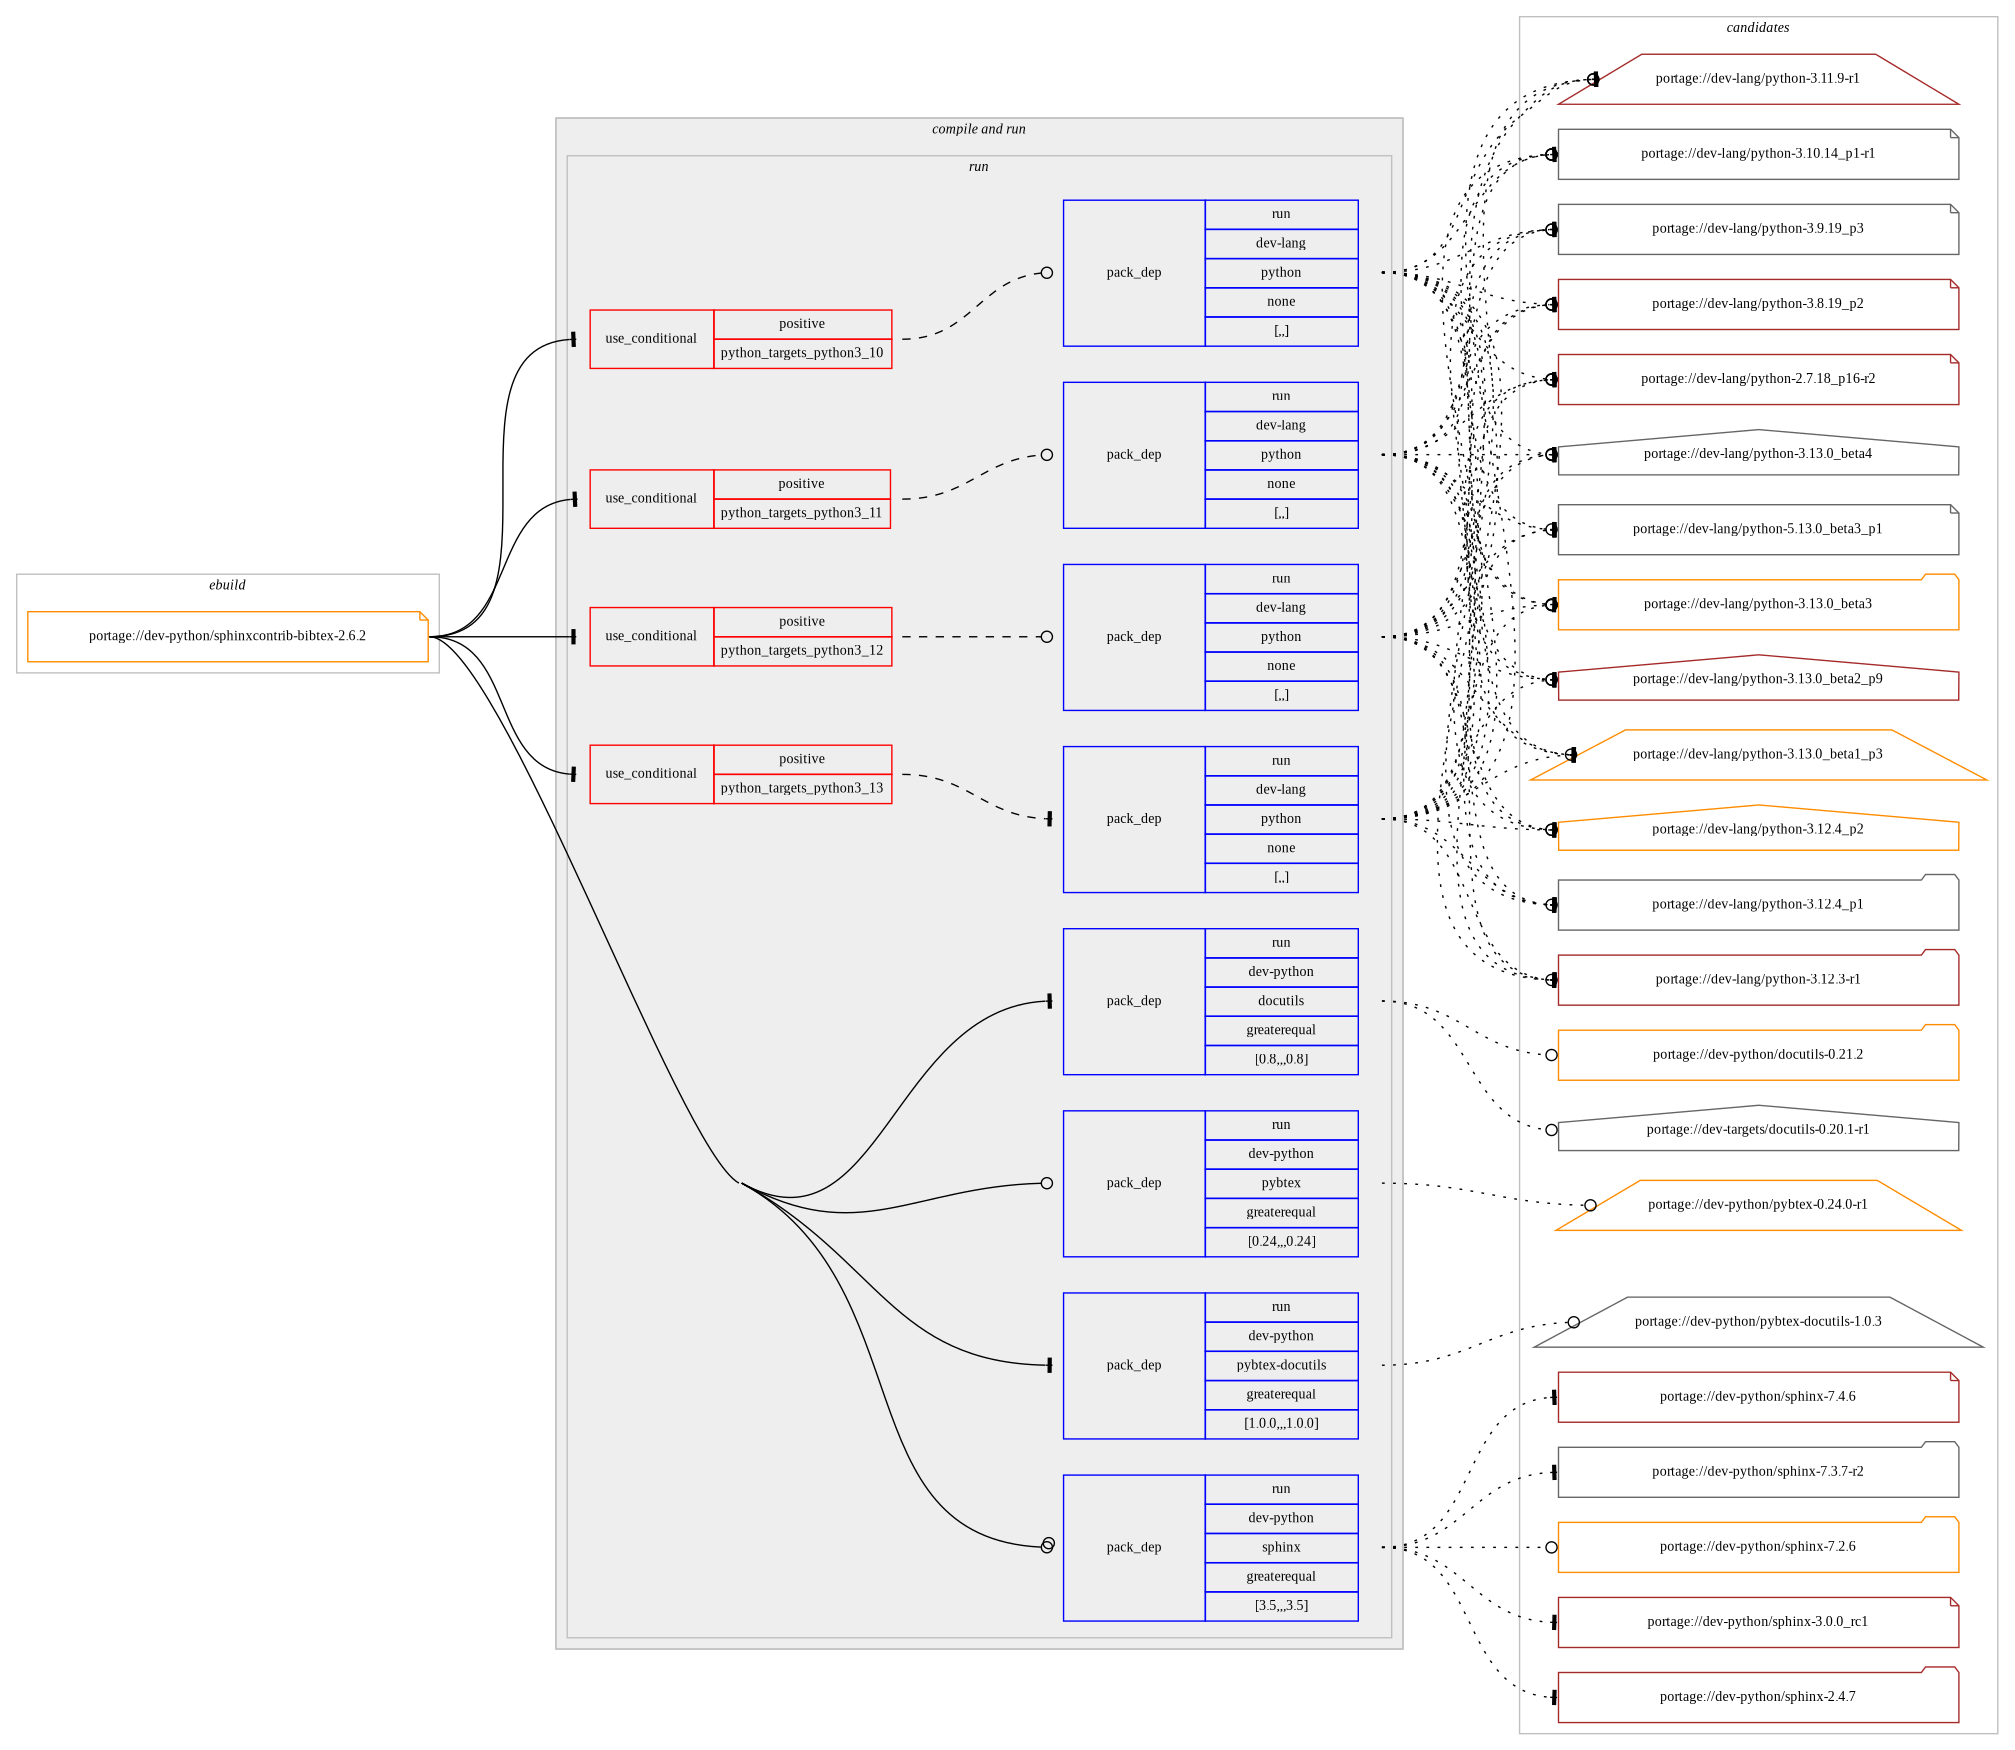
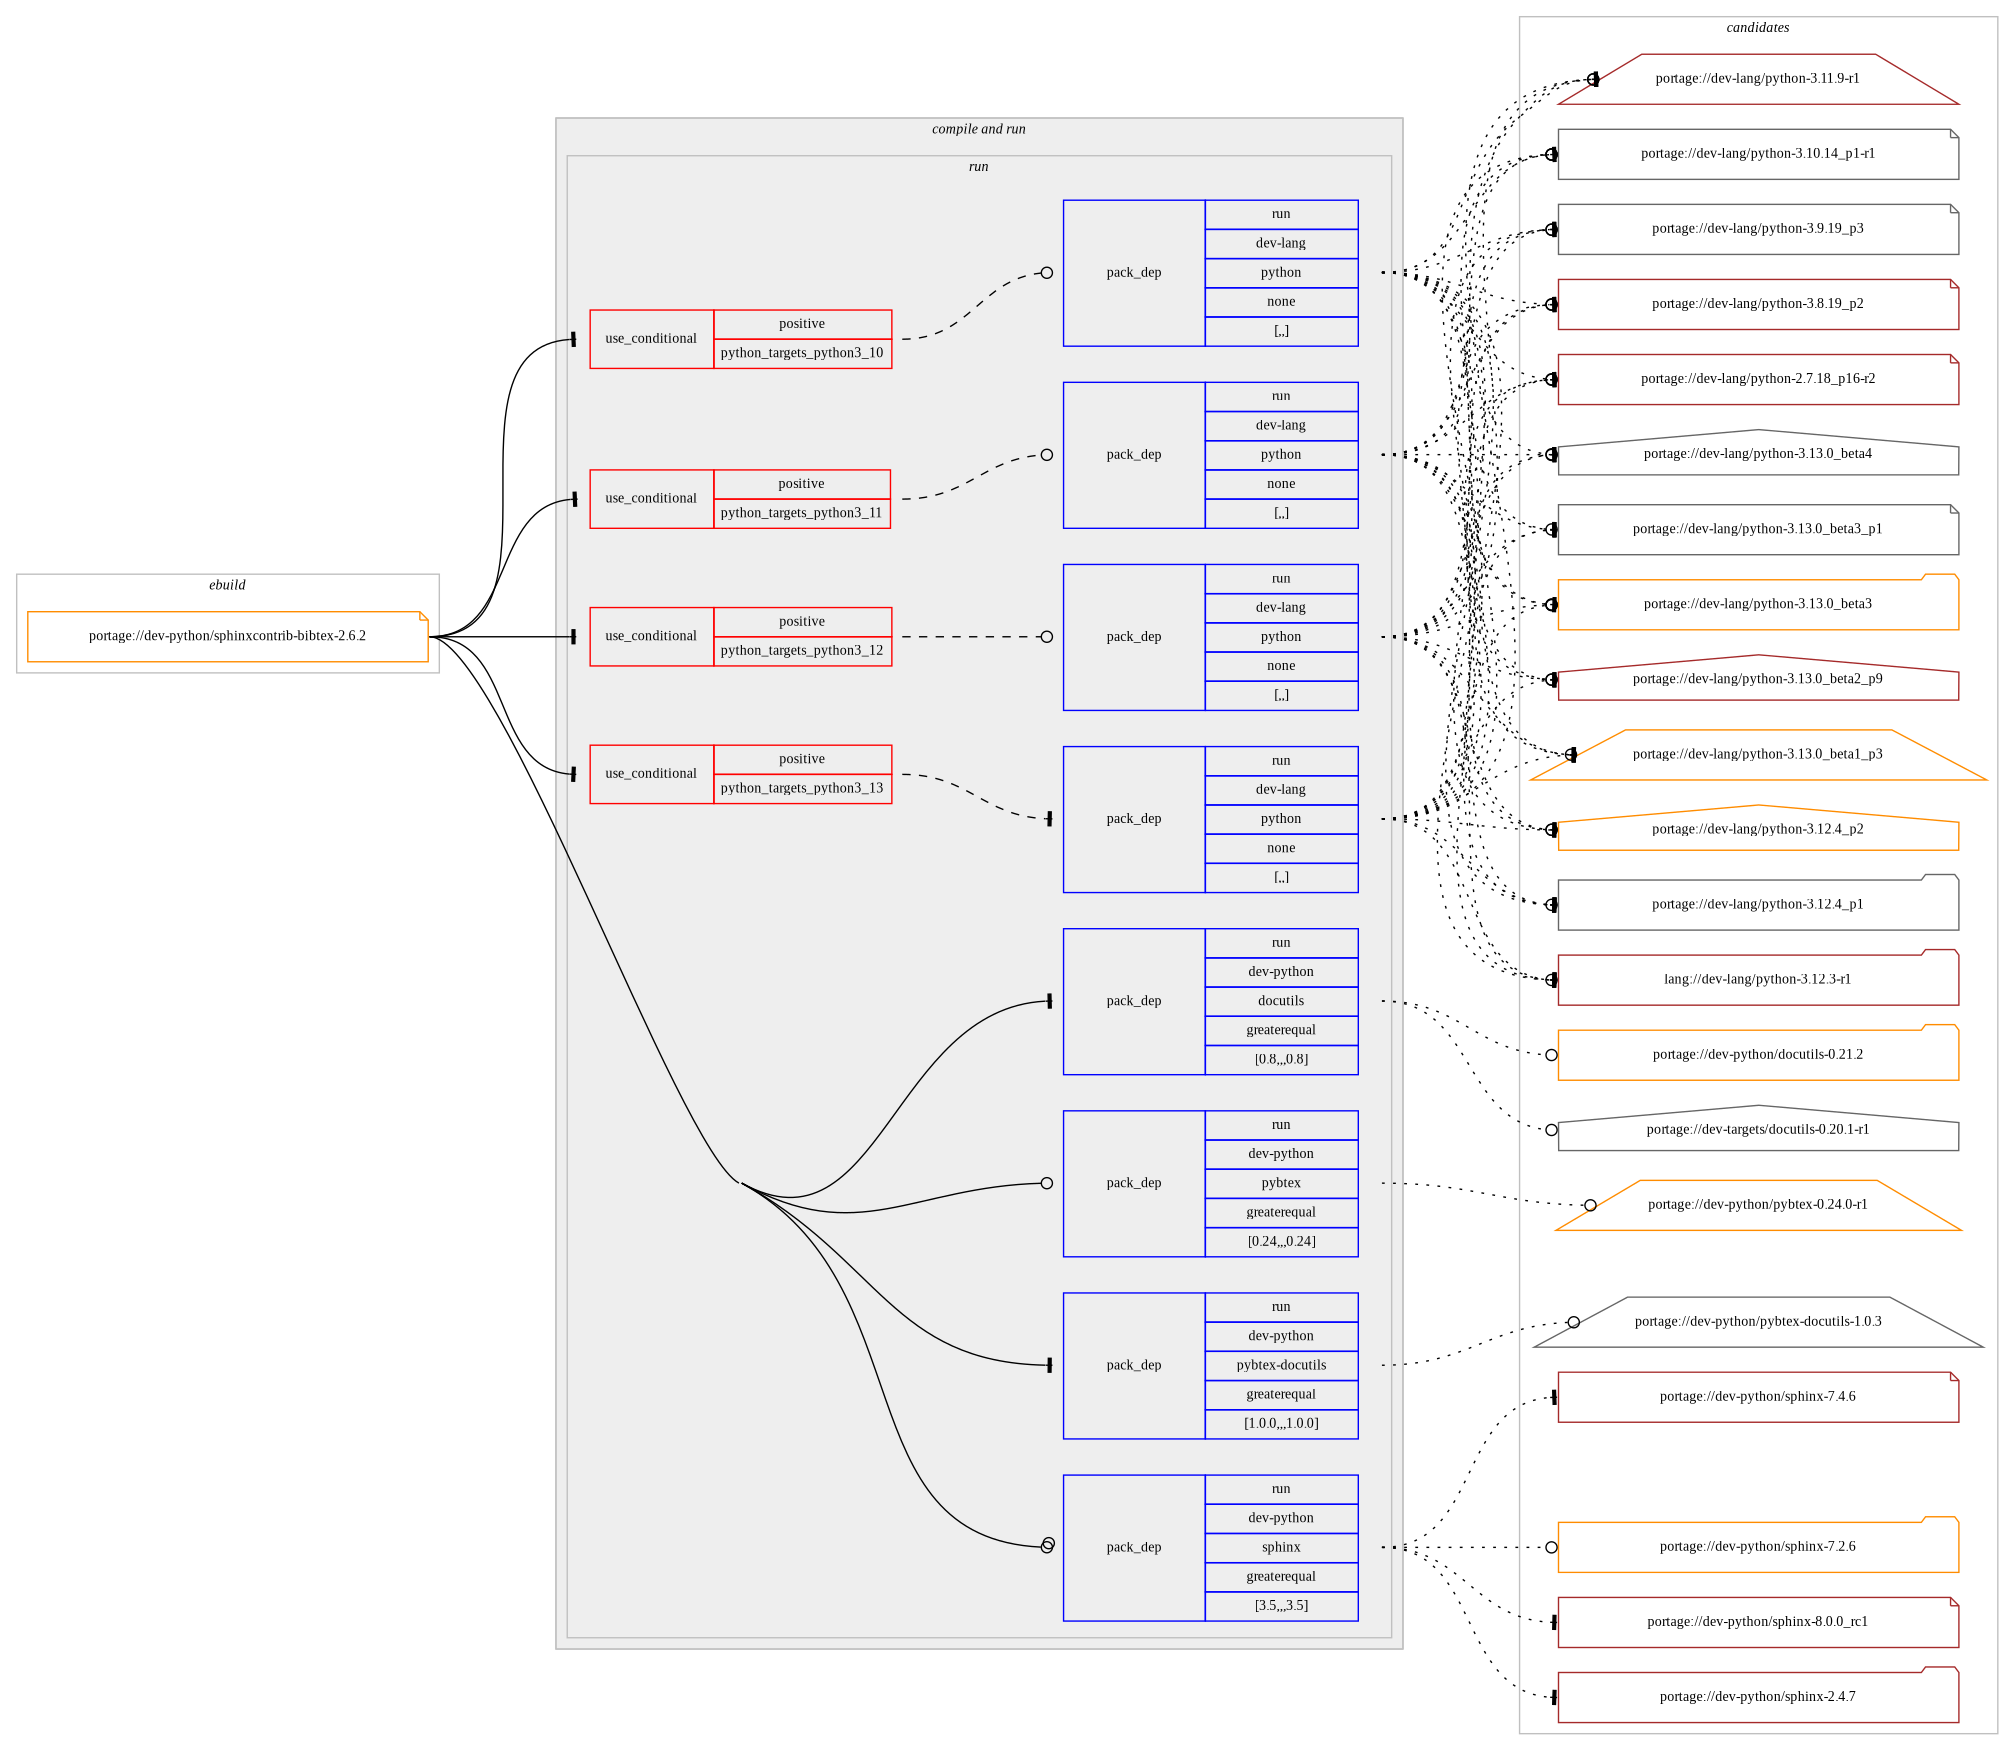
(1759, 530) -> (1759, 530)
(1759, 980) -> (1759, 980)
(1759, 1472) -> none
(1759, 1622) -> (1759, 1622)
